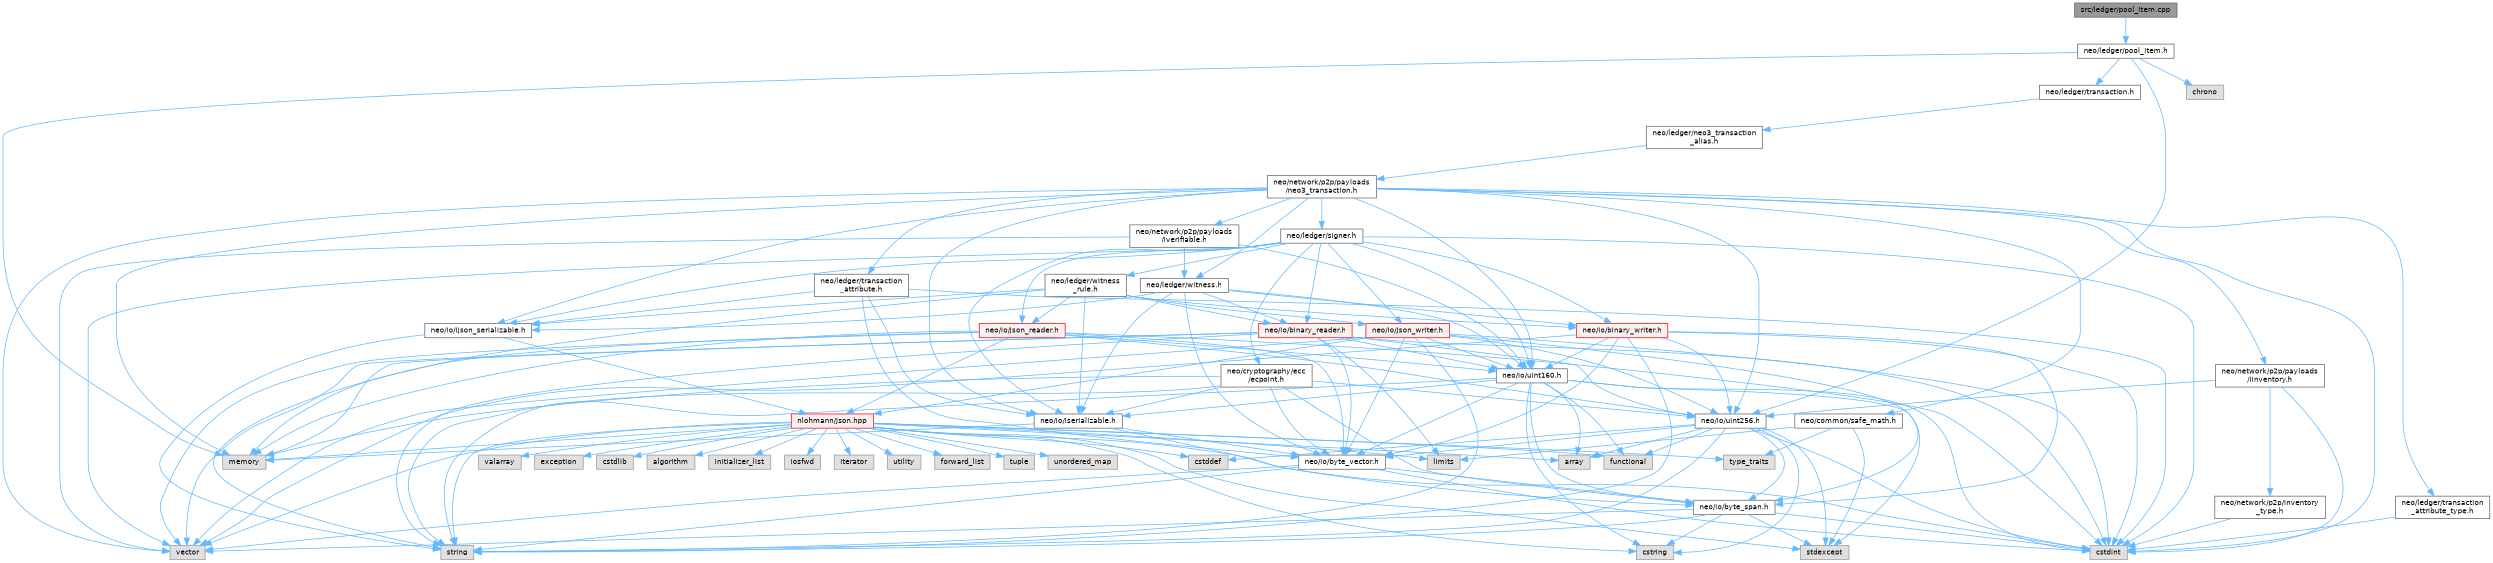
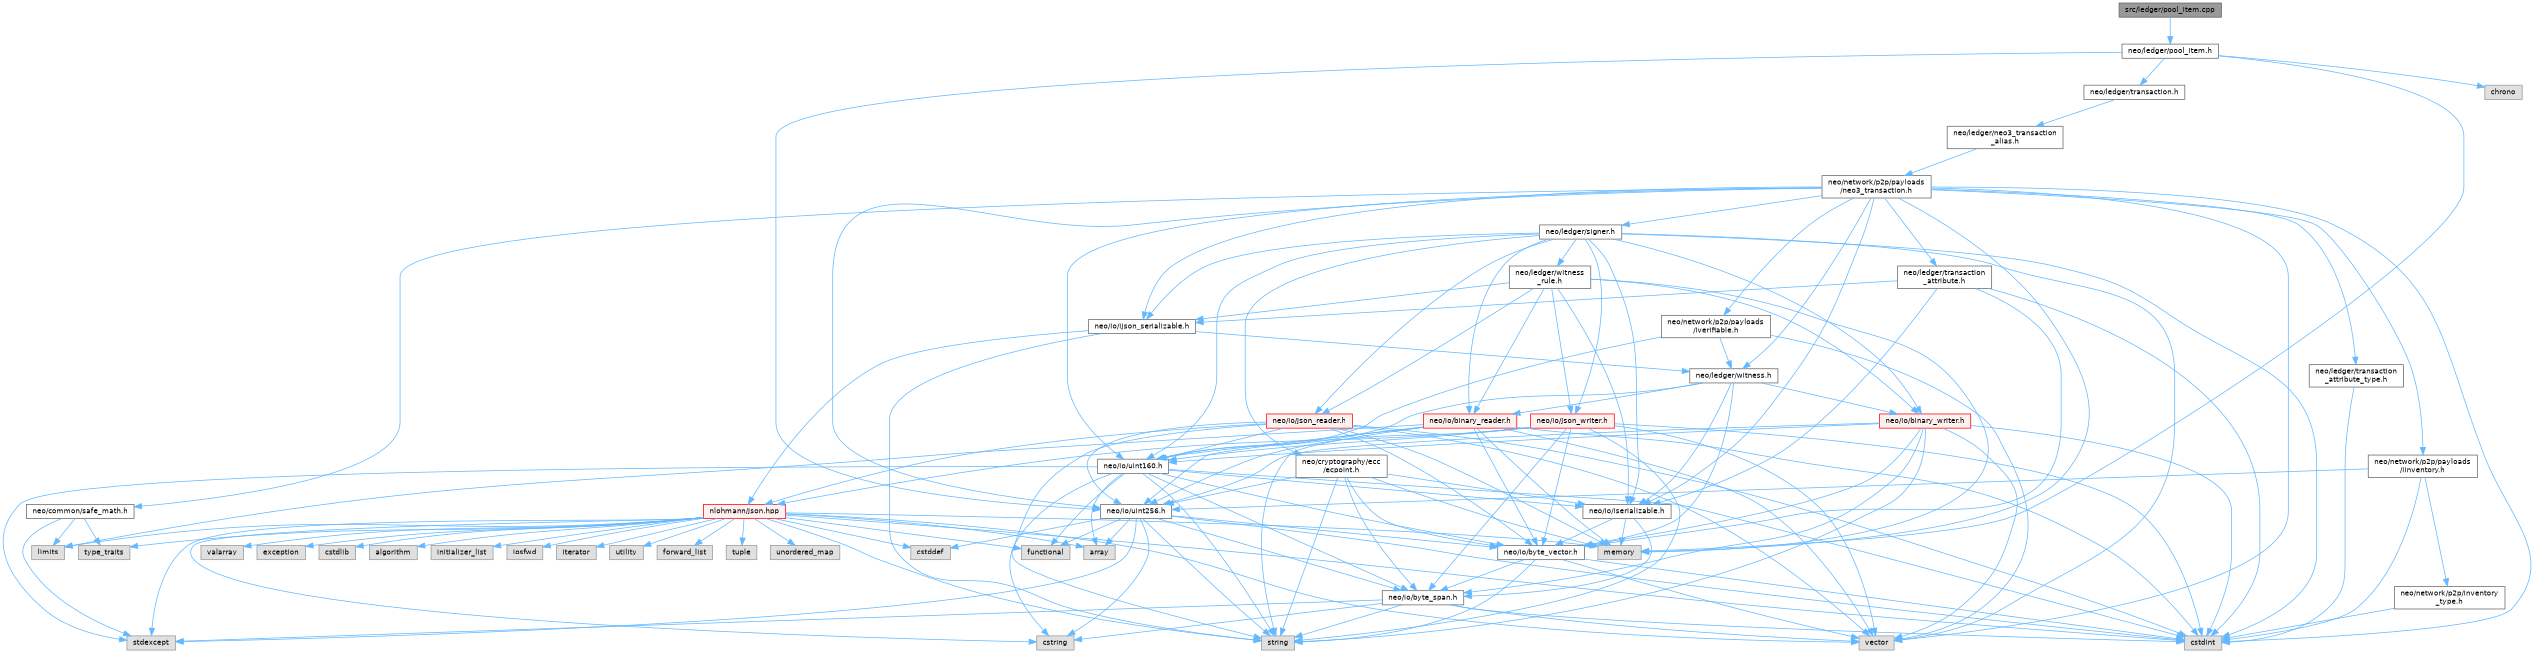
(849, 321) -> (1451, 352)
